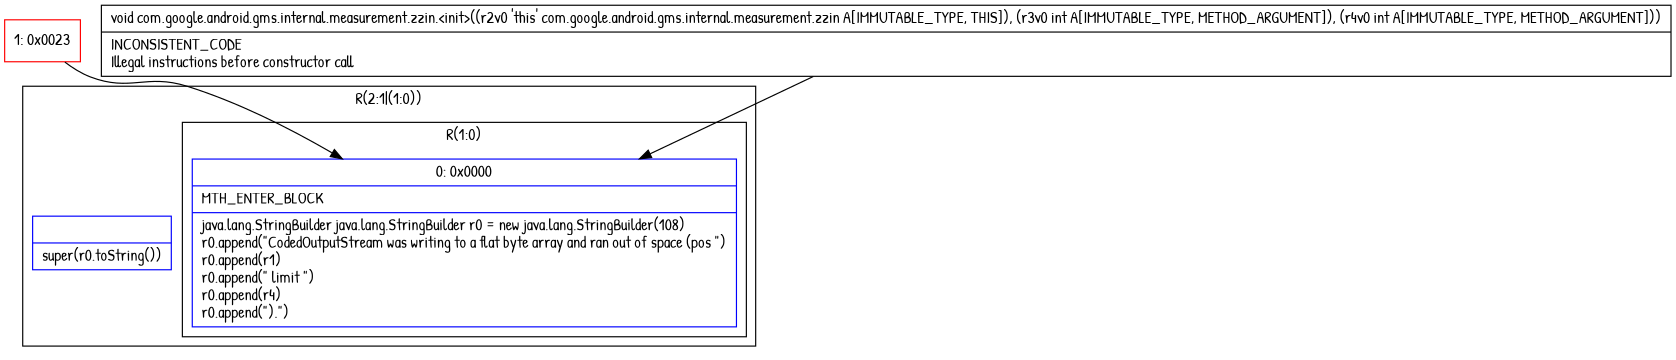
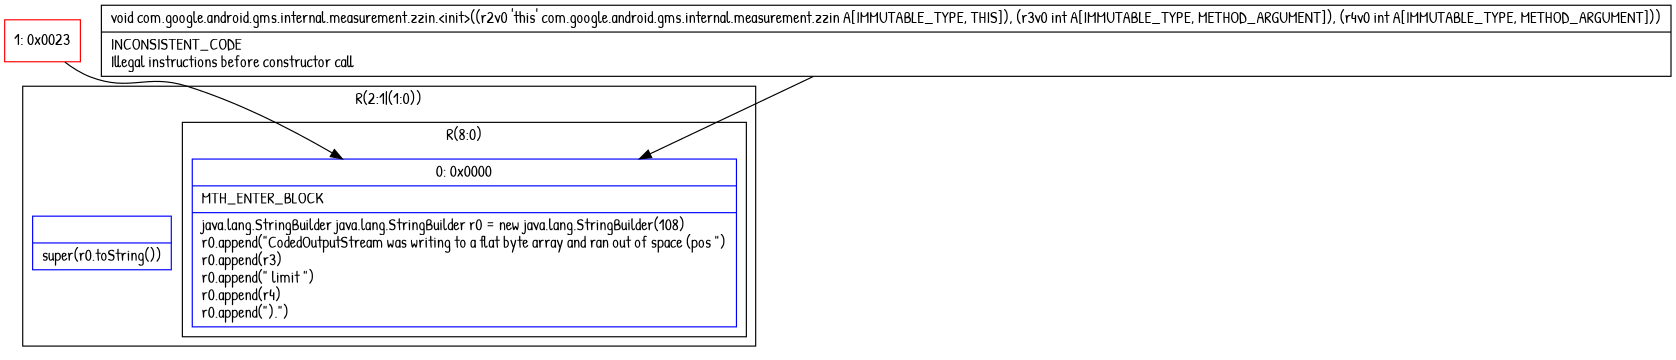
(464, 136) -> (464, 136)
(242, 260) -> (242, 260)
